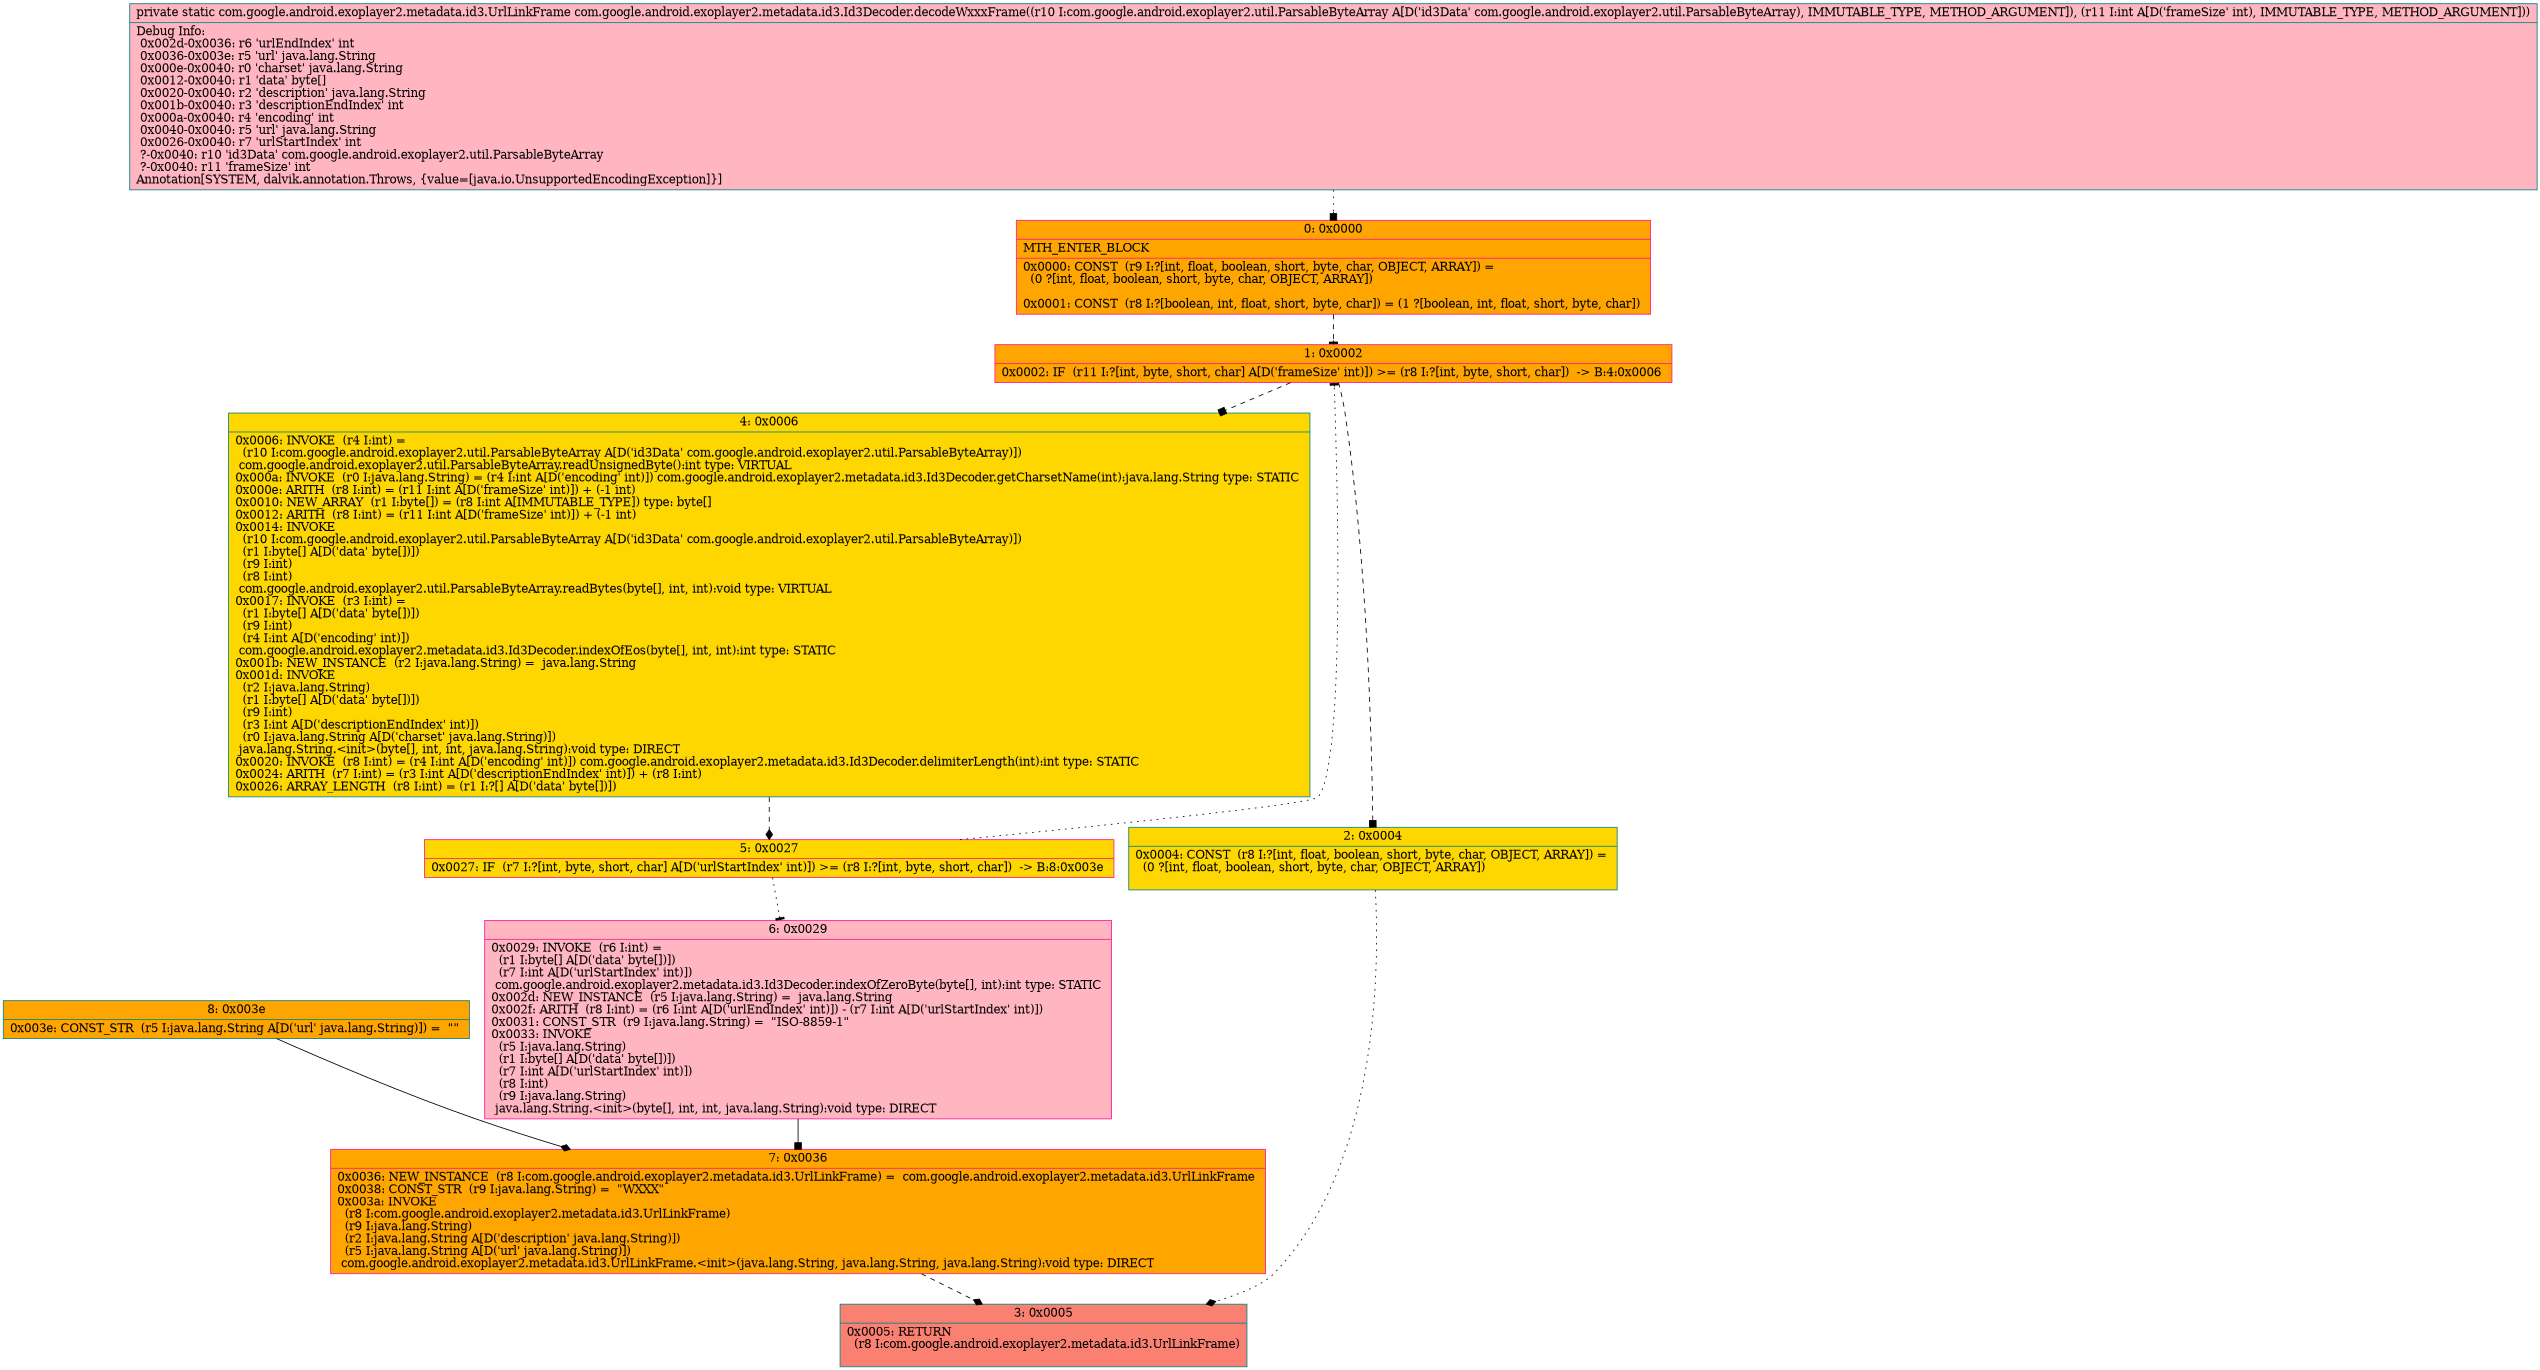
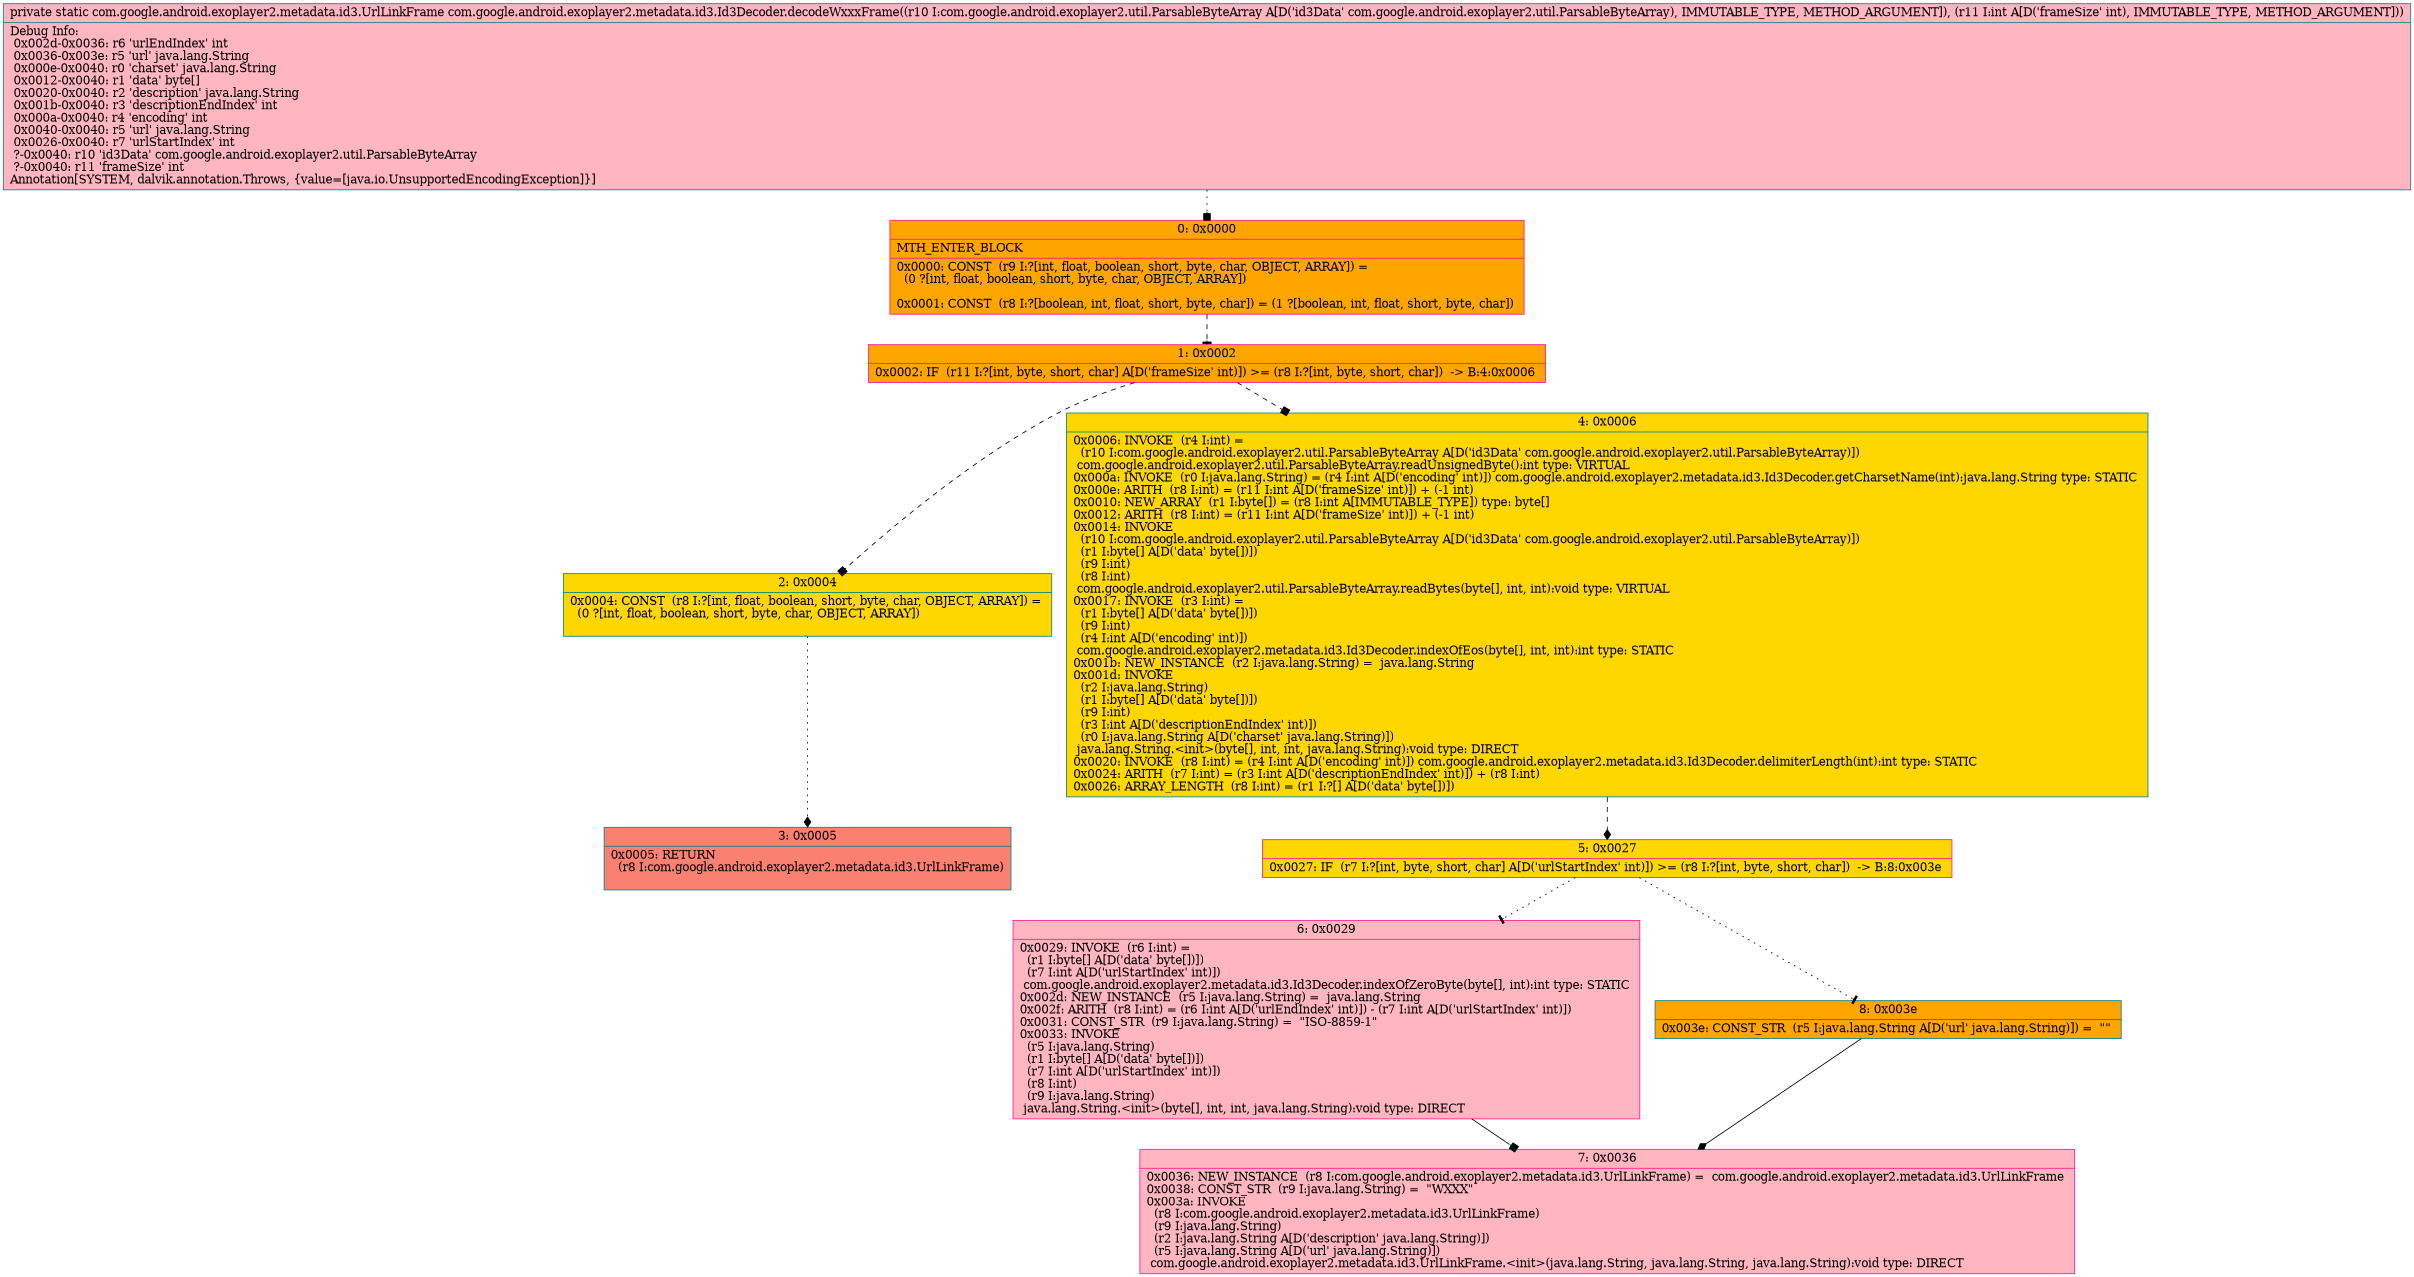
(1327, 773) -> (1746, 938)
(798, 1212) -> (1607, 1212)
(947, 1287) -> none
